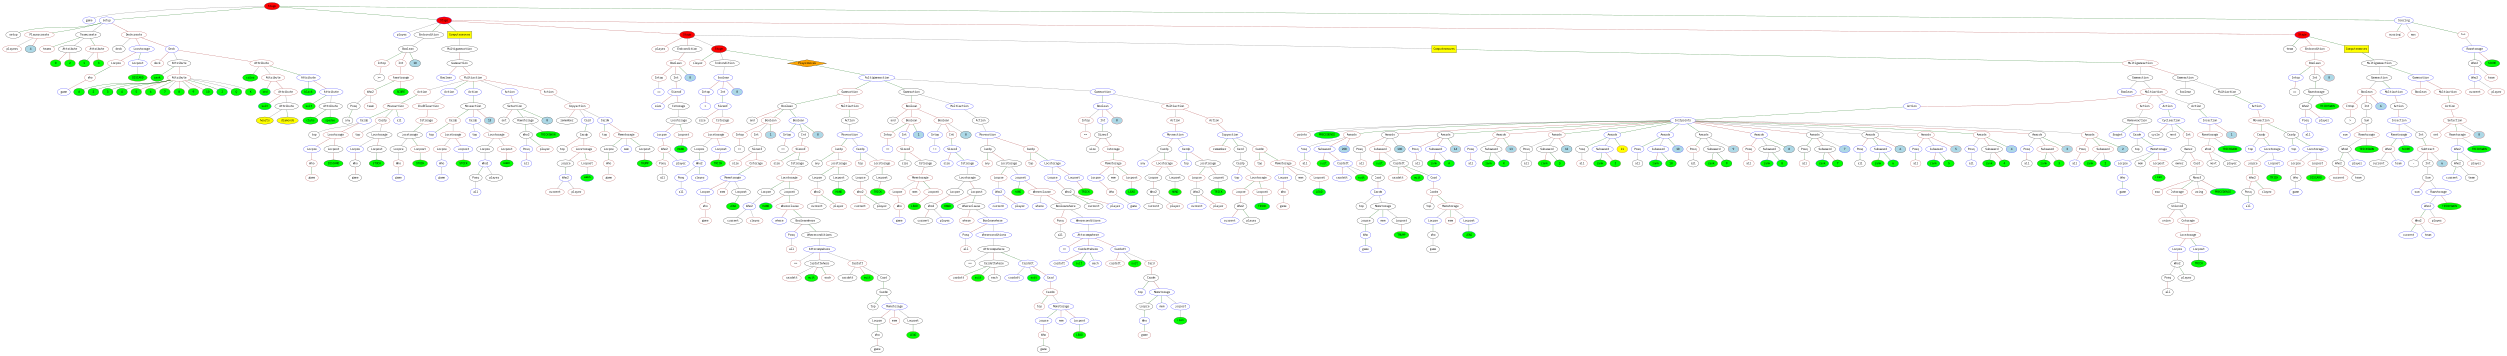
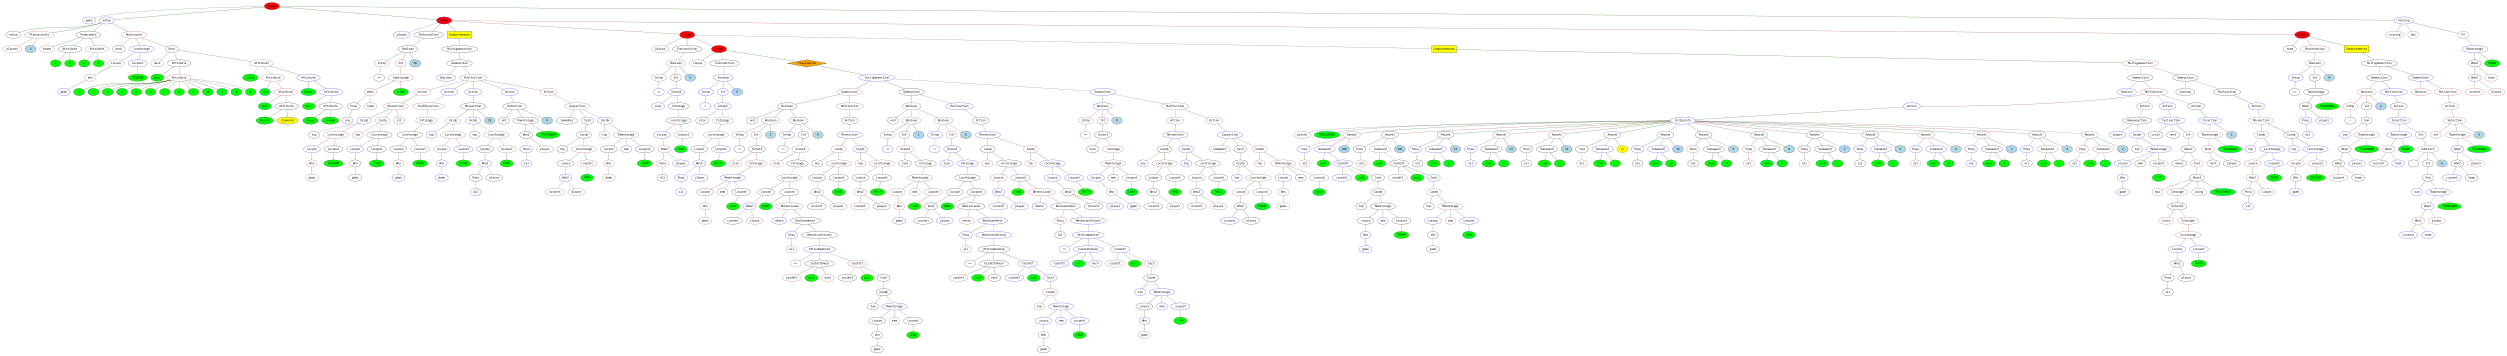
(265, 121) -> (265, 121)
